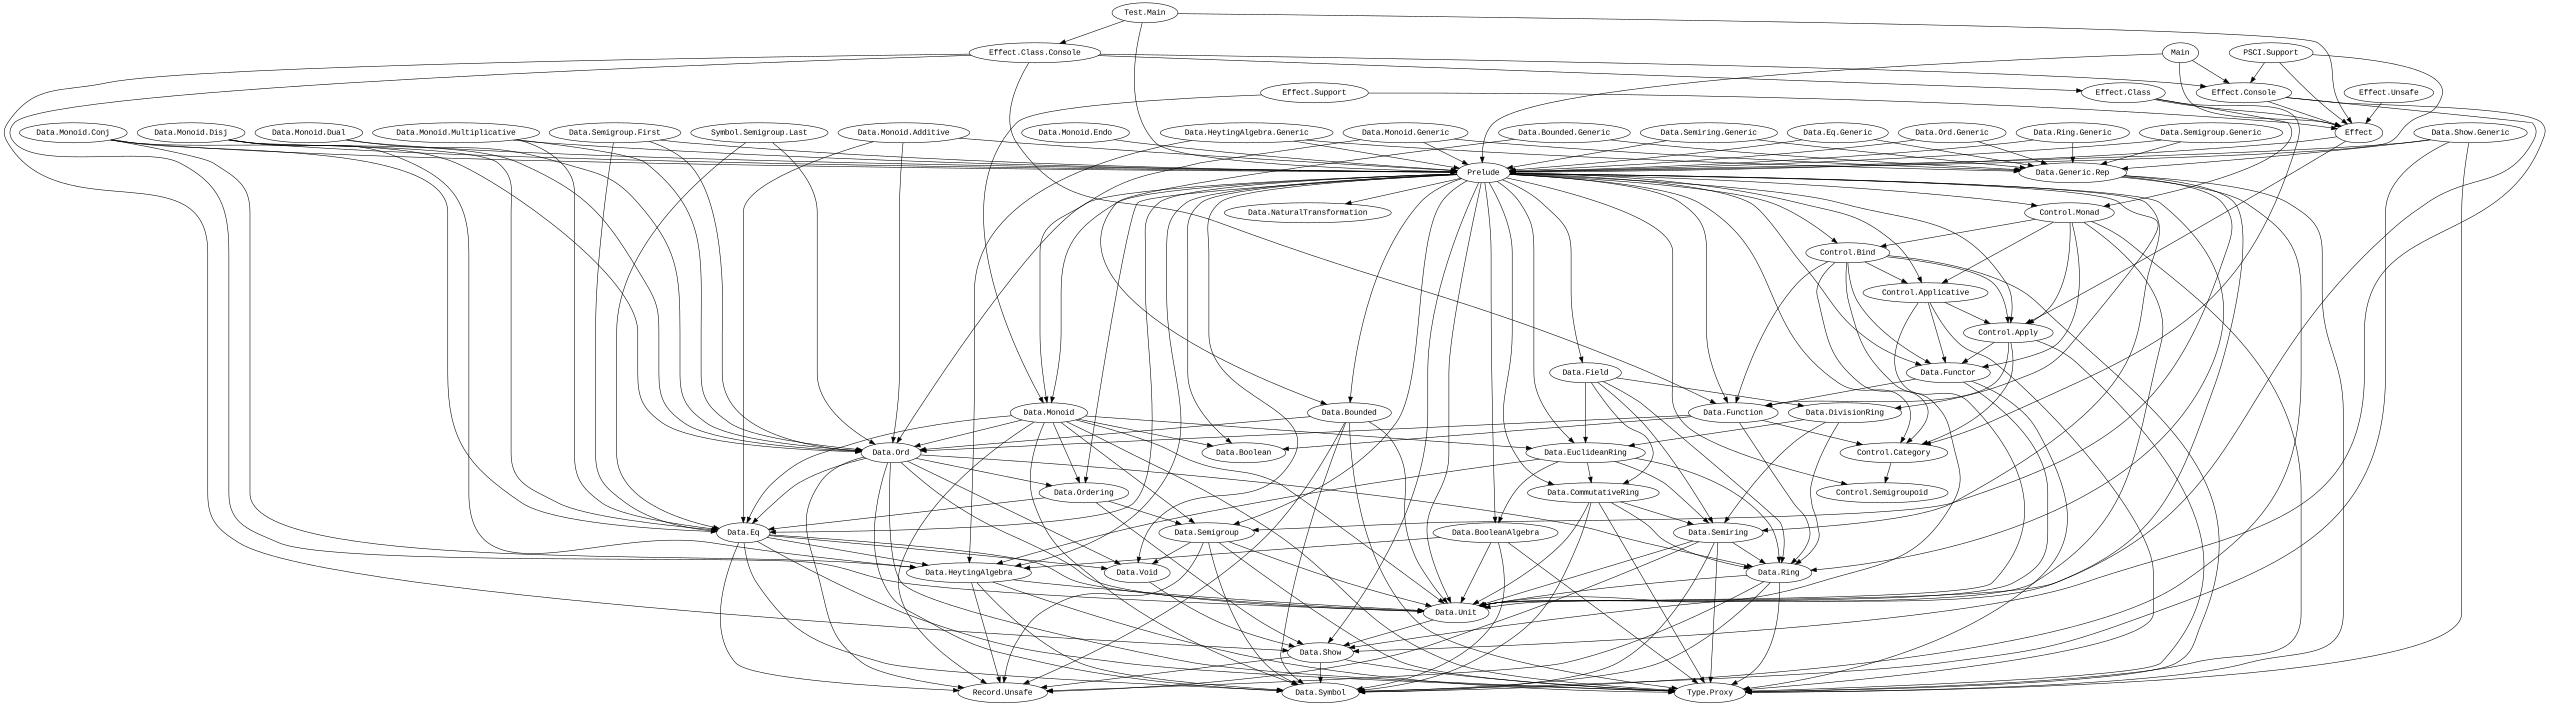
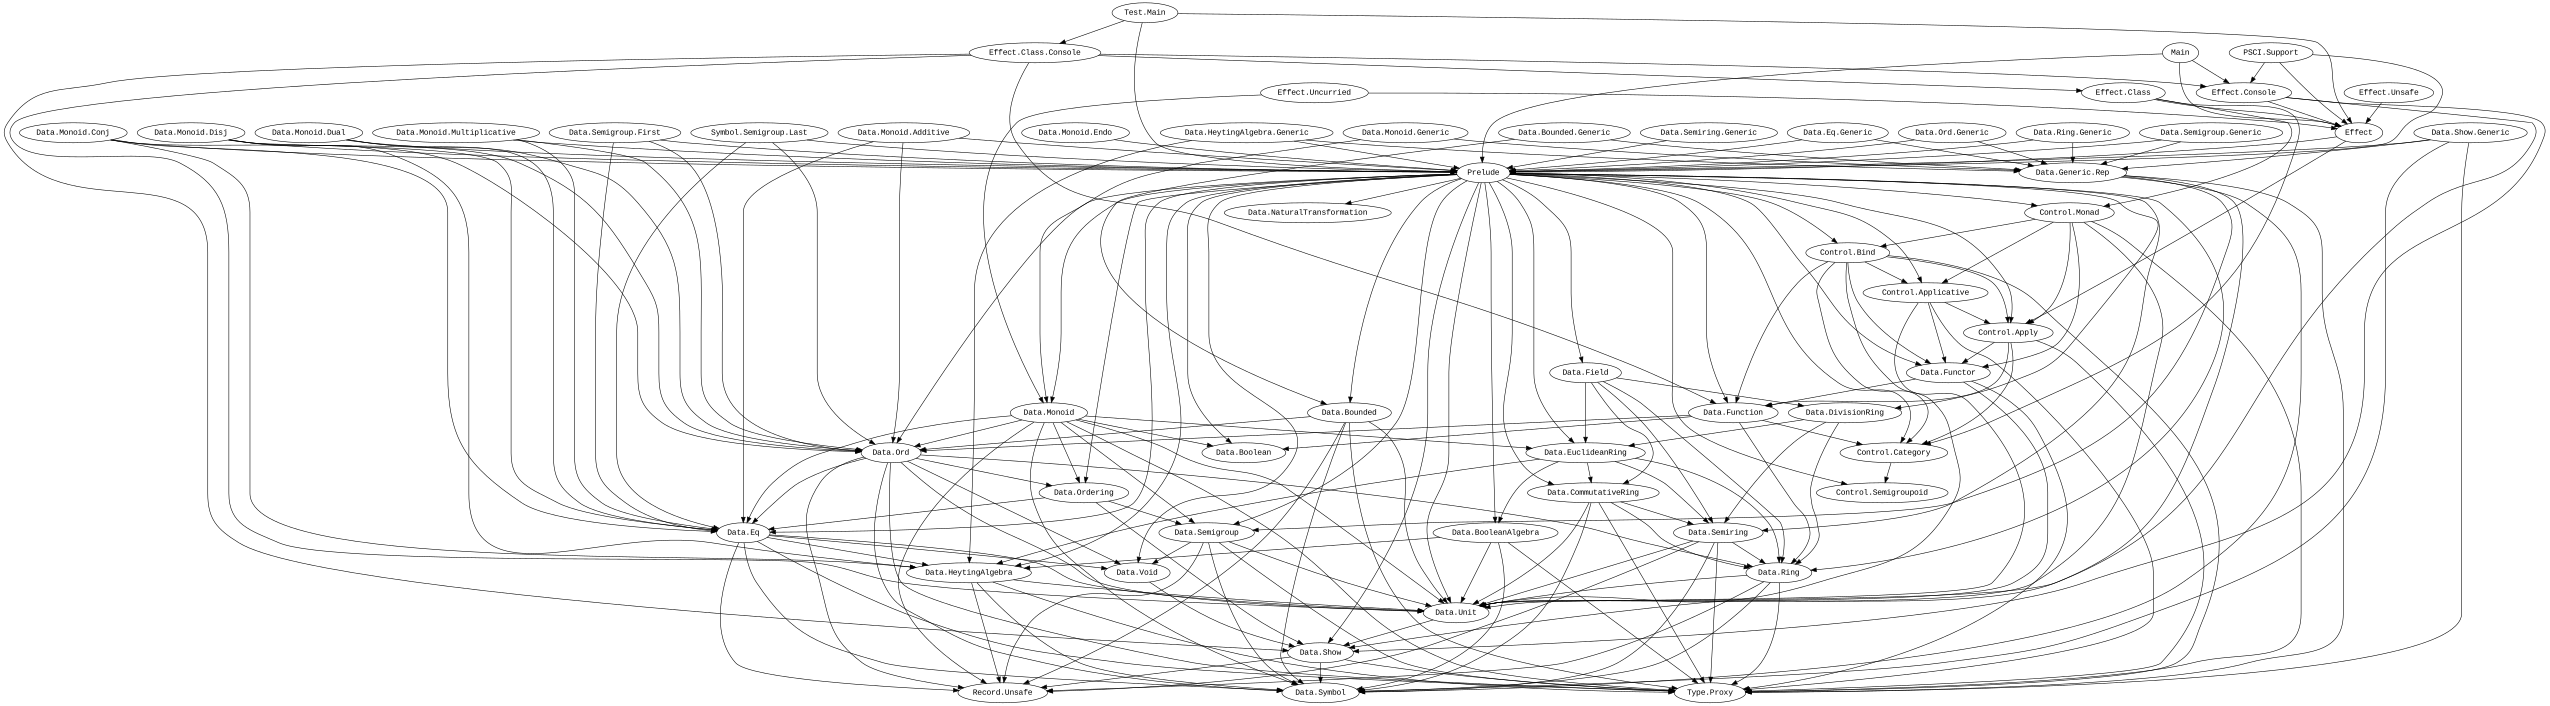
(1314, 93) -> (1314, 93)
(1863, 152) -> none
(1445, 153) -> (1129, 161)
none -> (553, 309)
